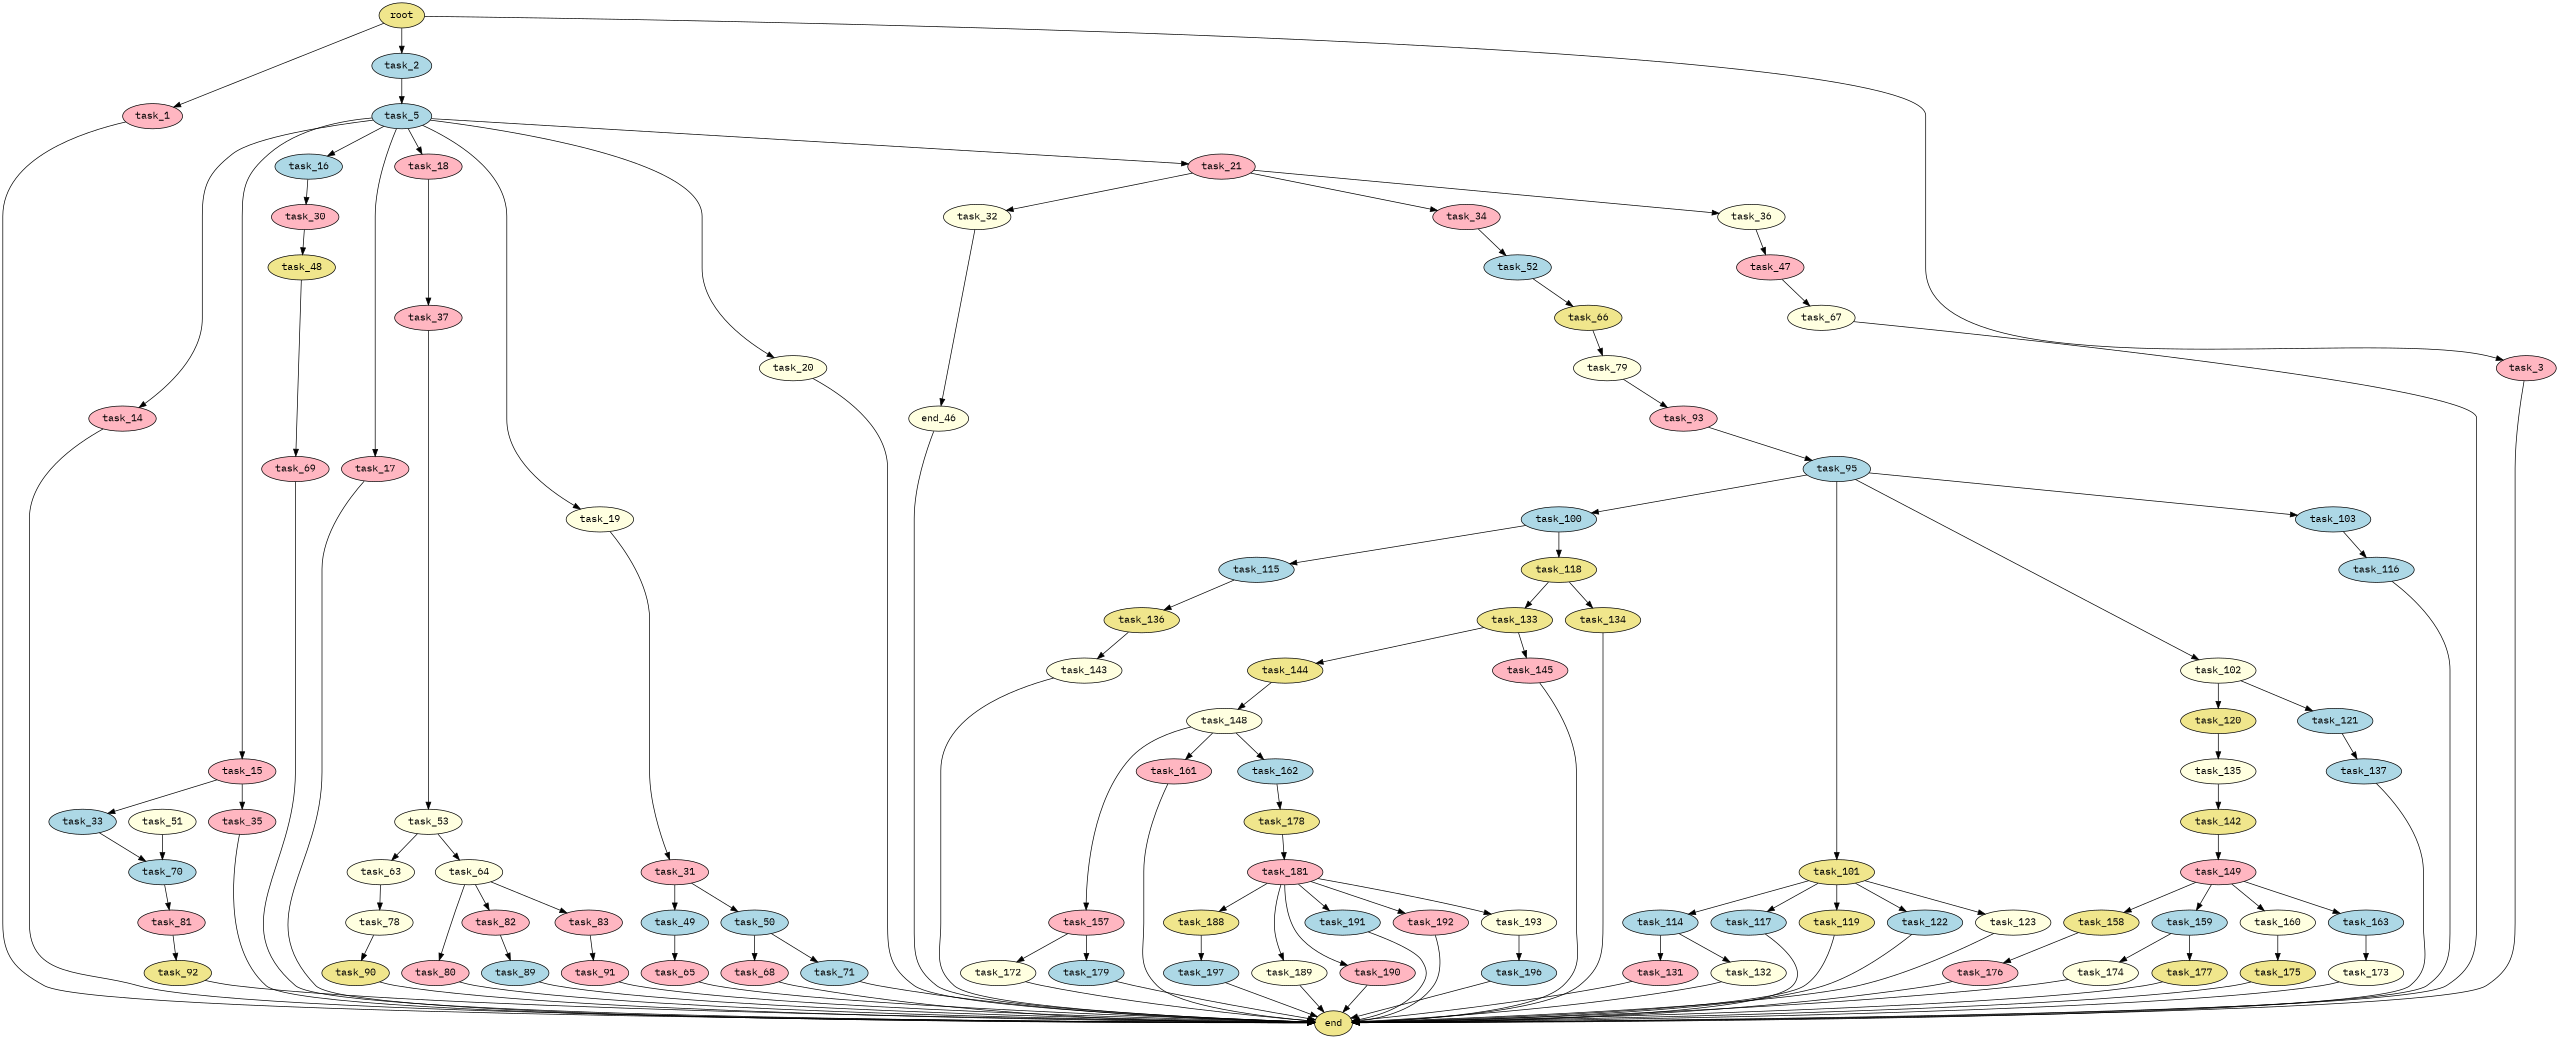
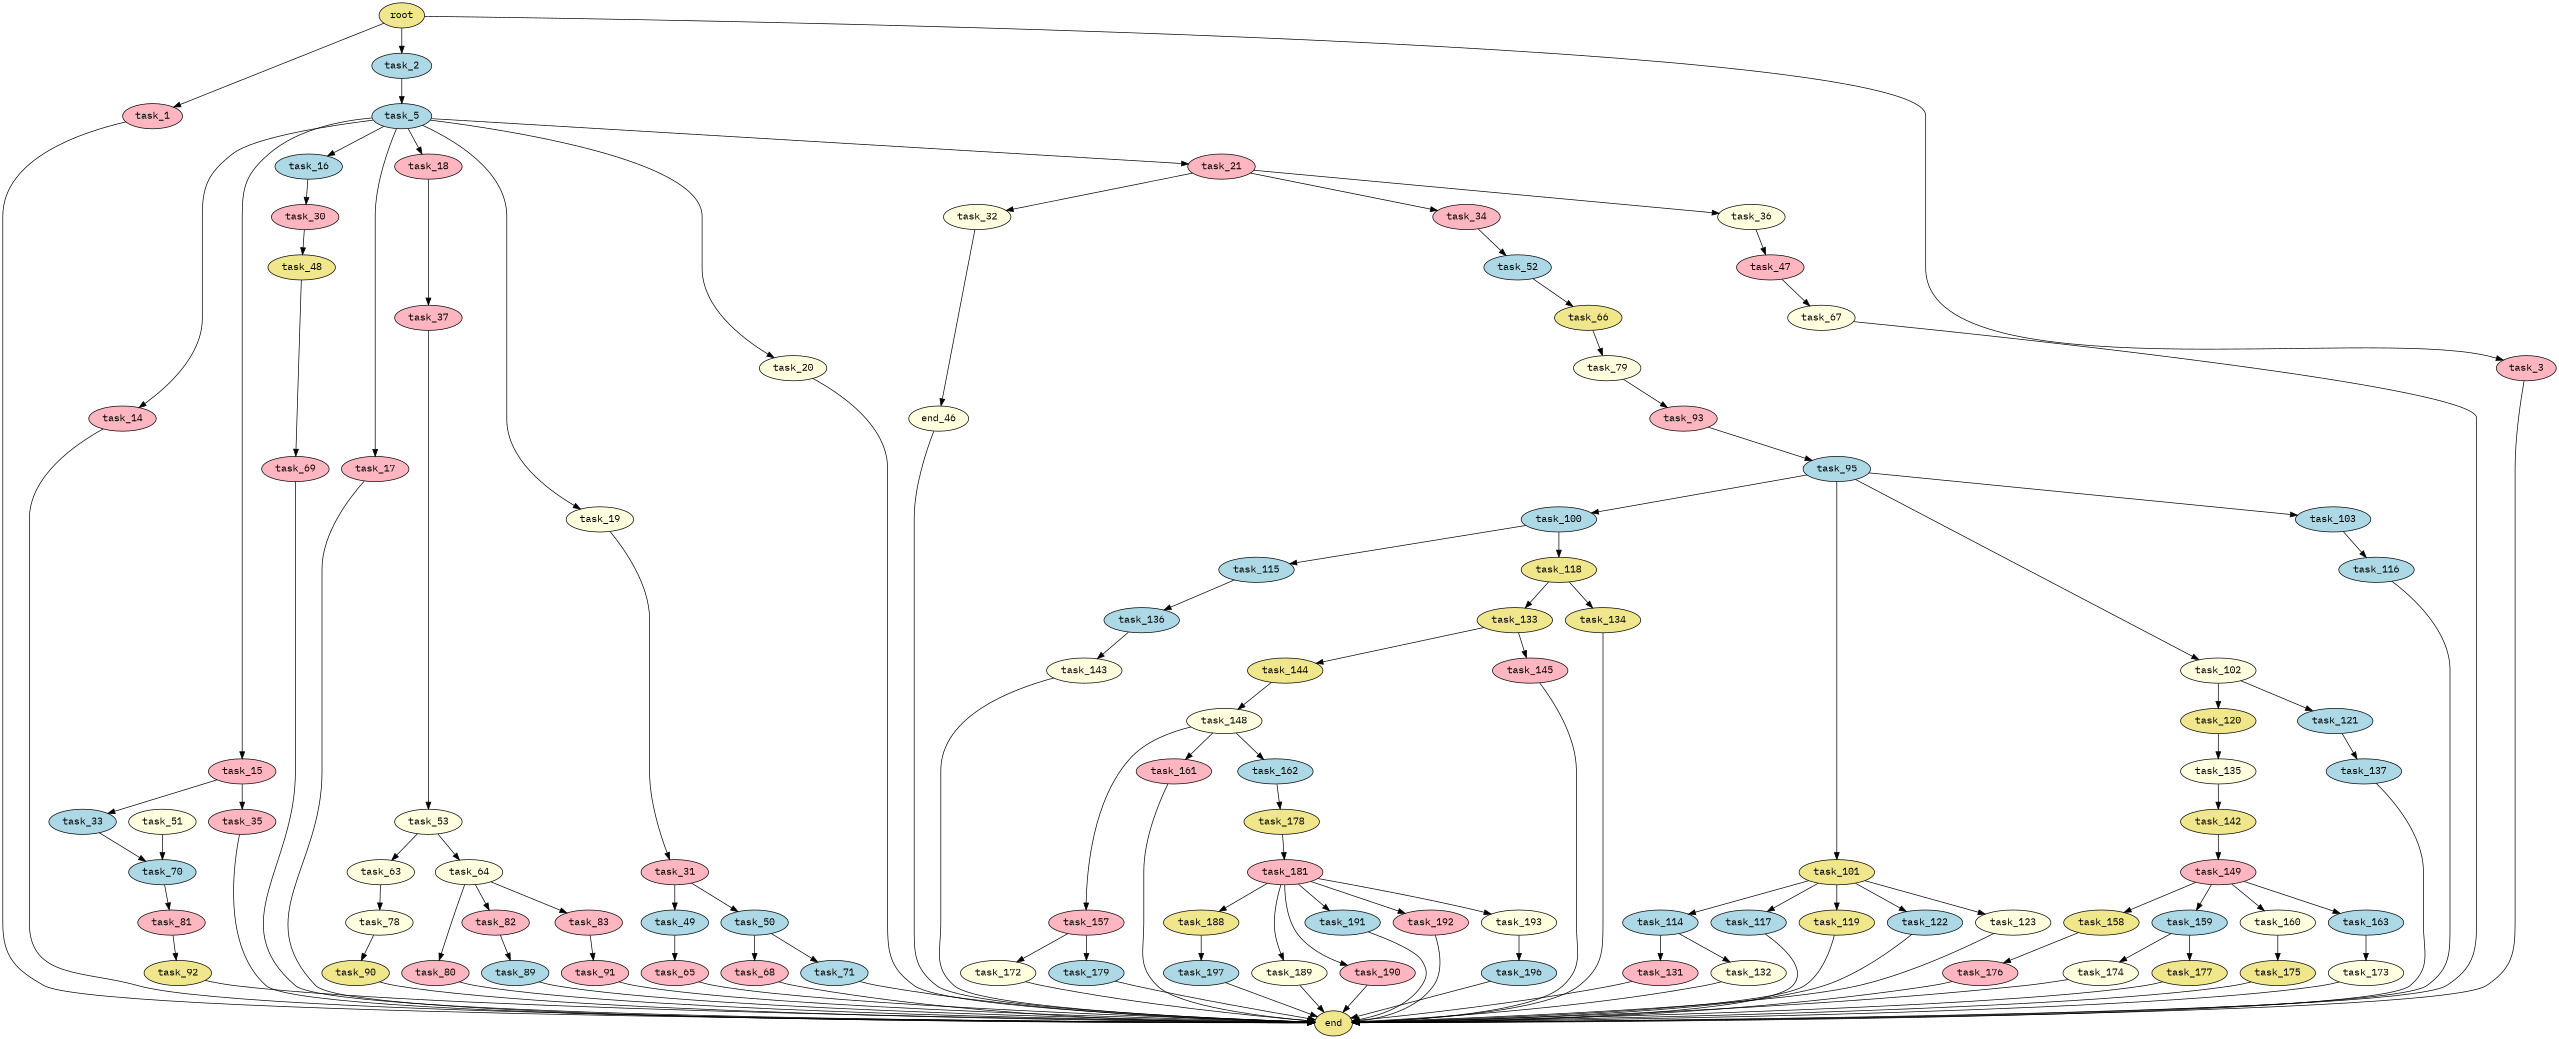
(1142, 620) -> (1142, 620)
